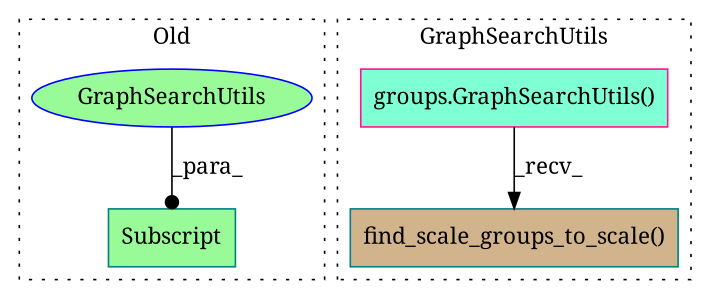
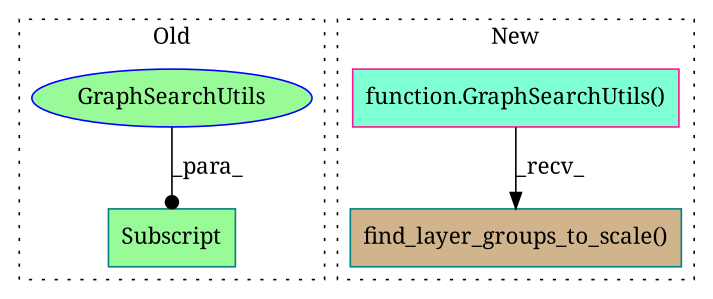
(514, 38) -> (516, 38)
(514, 98) -> (516, 98)
(514, 238) -> (516, 238)
